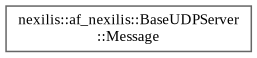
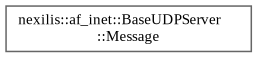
(129, 29) -> (129, 29)
